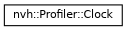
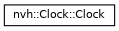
(63, 15) -> (59, 15)
